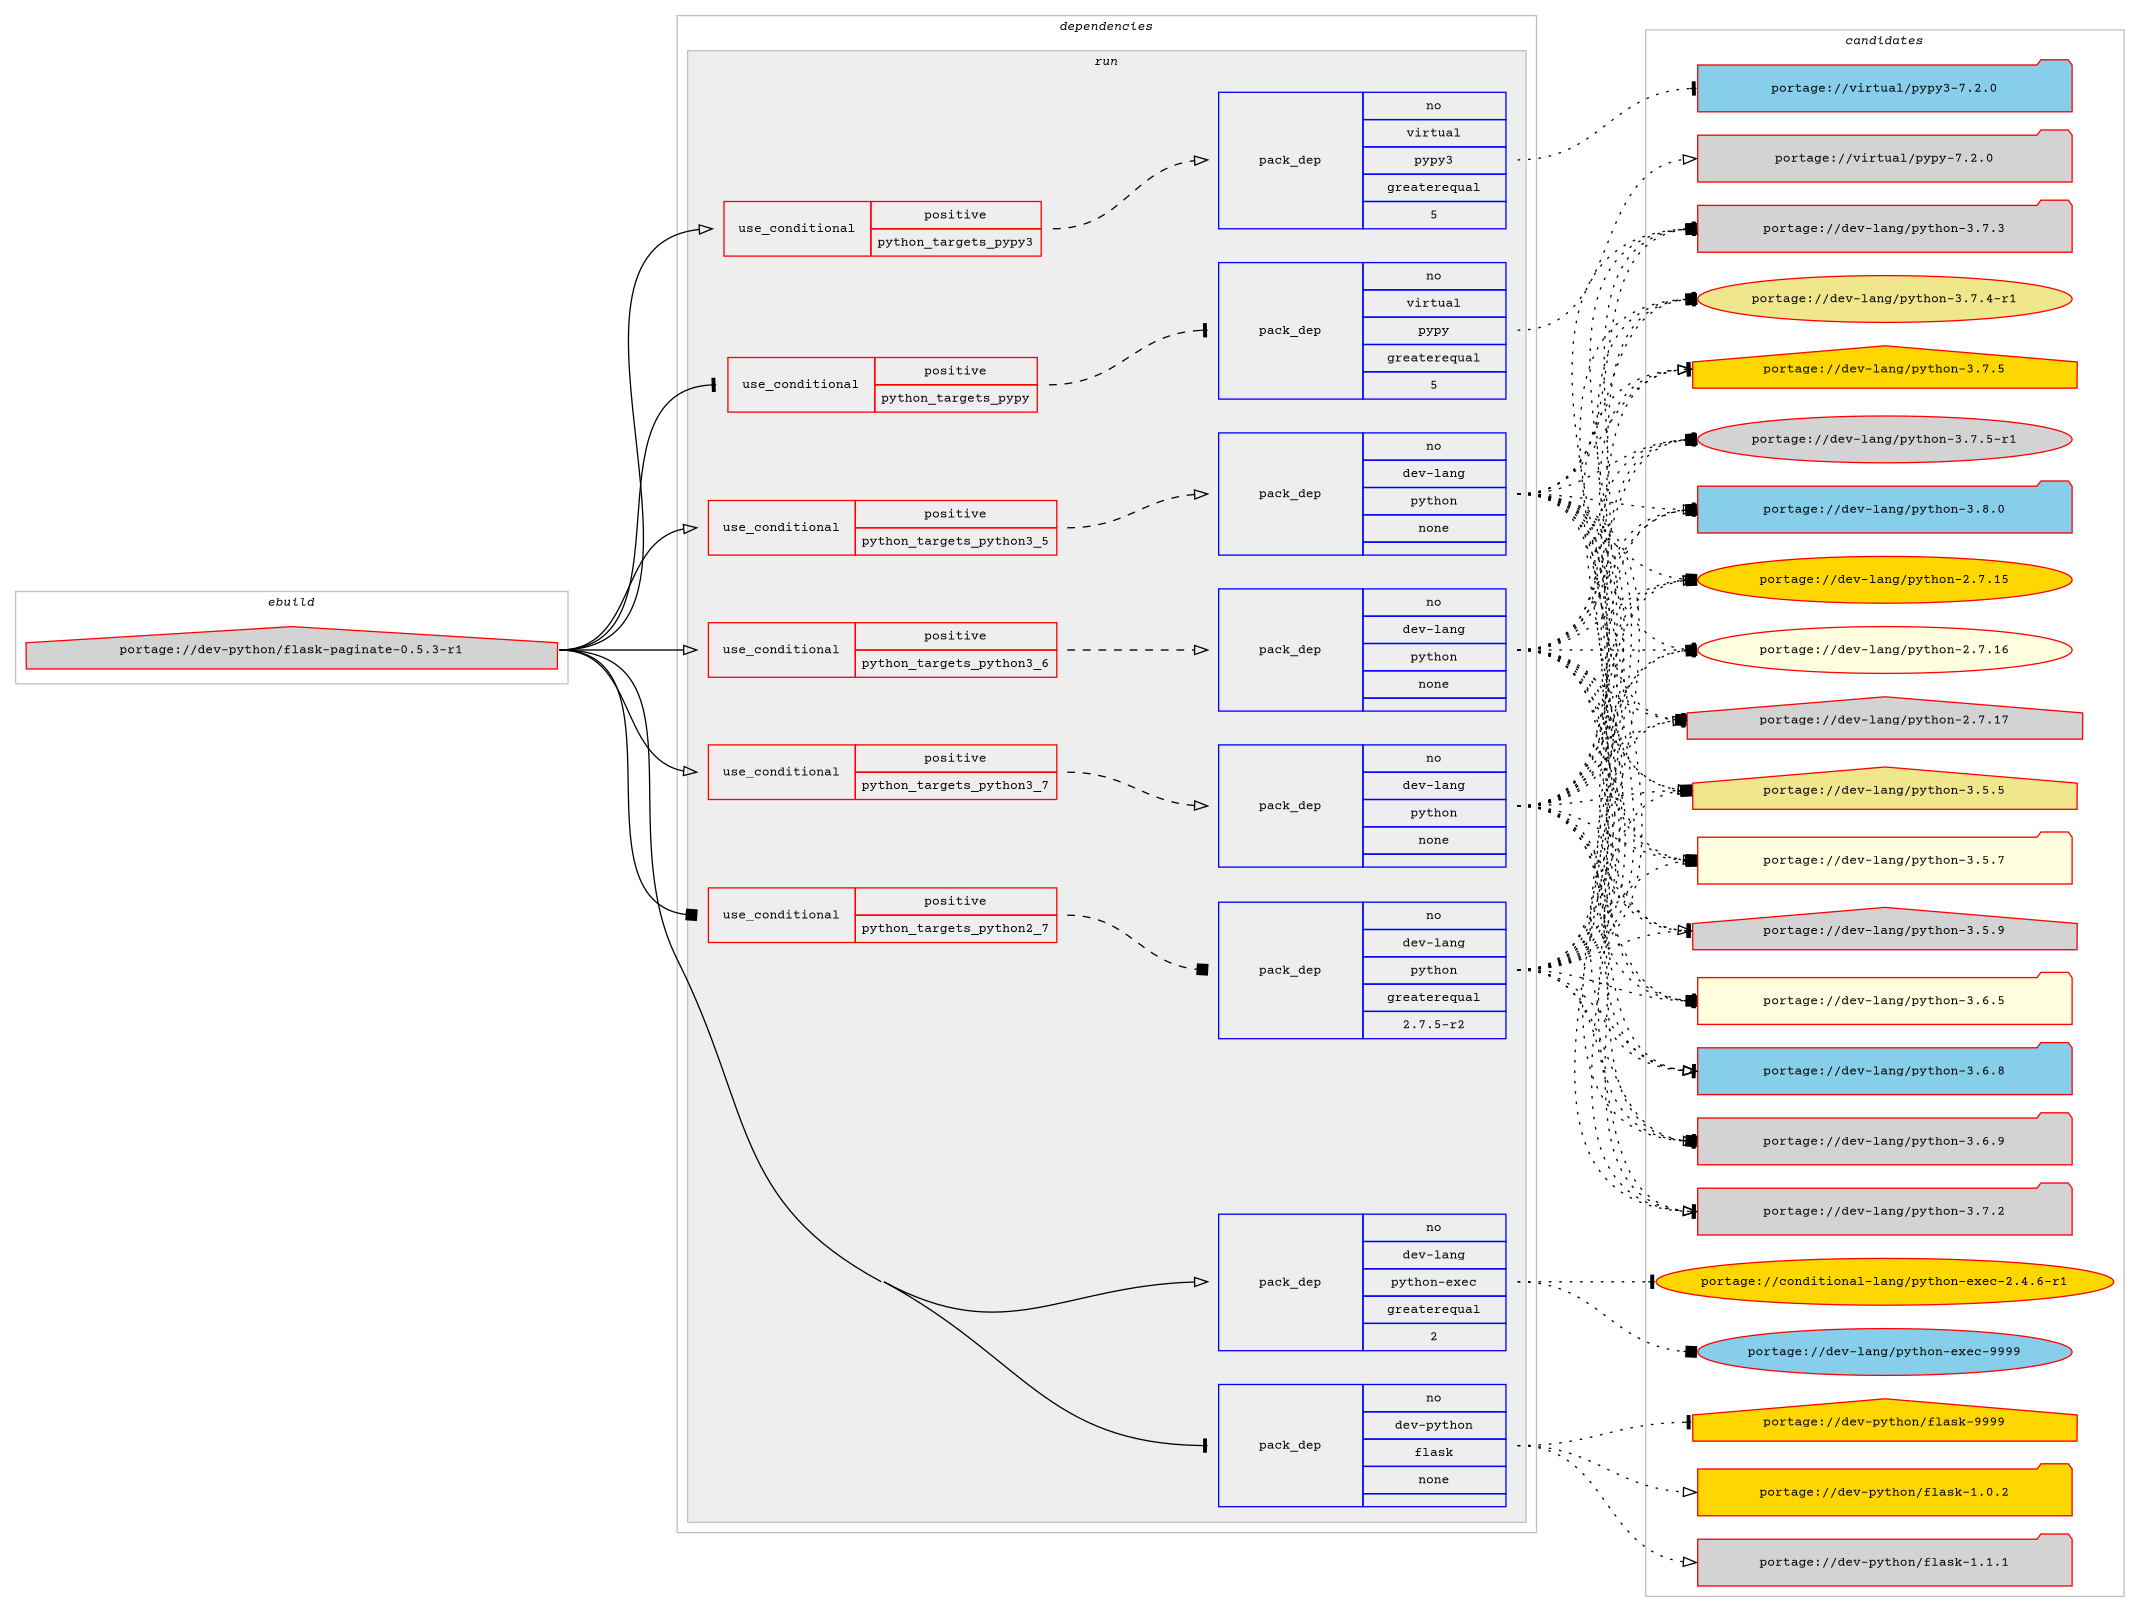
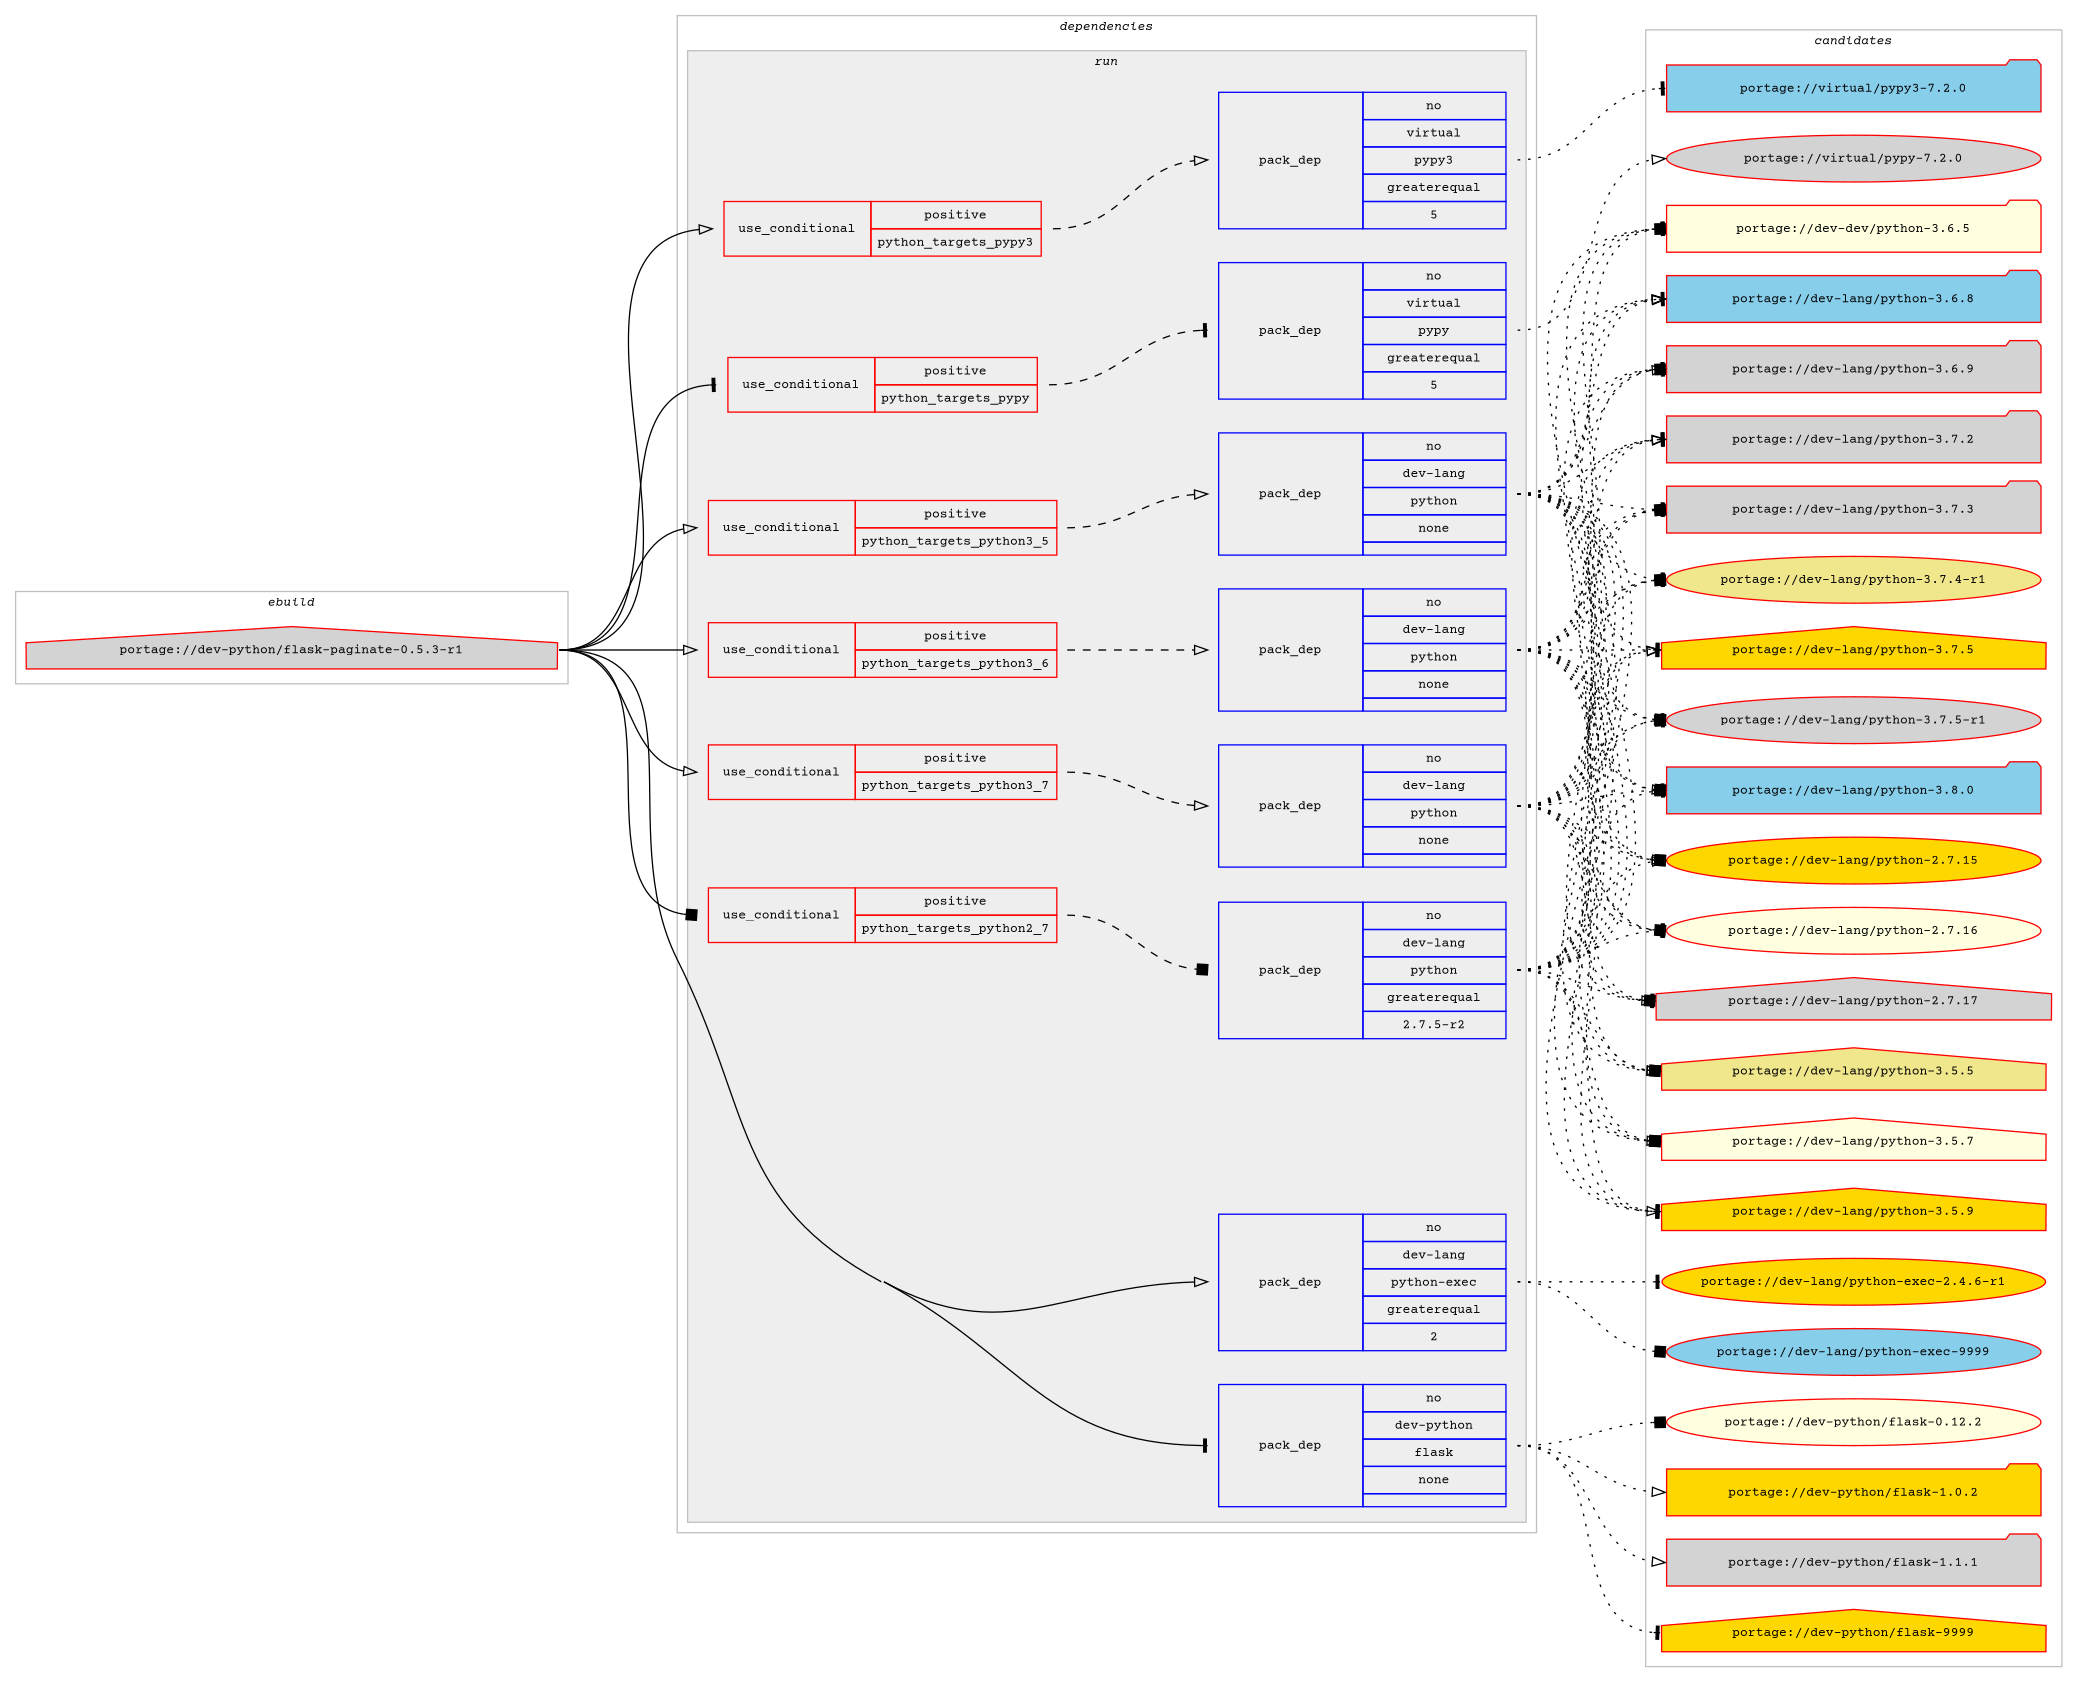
(1885, 159) -> (1854, 159)
(1885, 861) -> (1854, 1141)
(1885, 931) -> (1854, 1212)
(1885, 1001) -> (1854, 229)
(1885, 1282) -> (1854, 1282)
none -> (1854, 1422)
